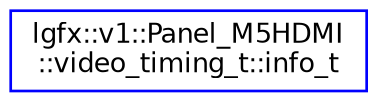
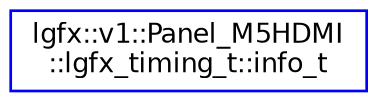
(189, 51) -> (189, 51)
